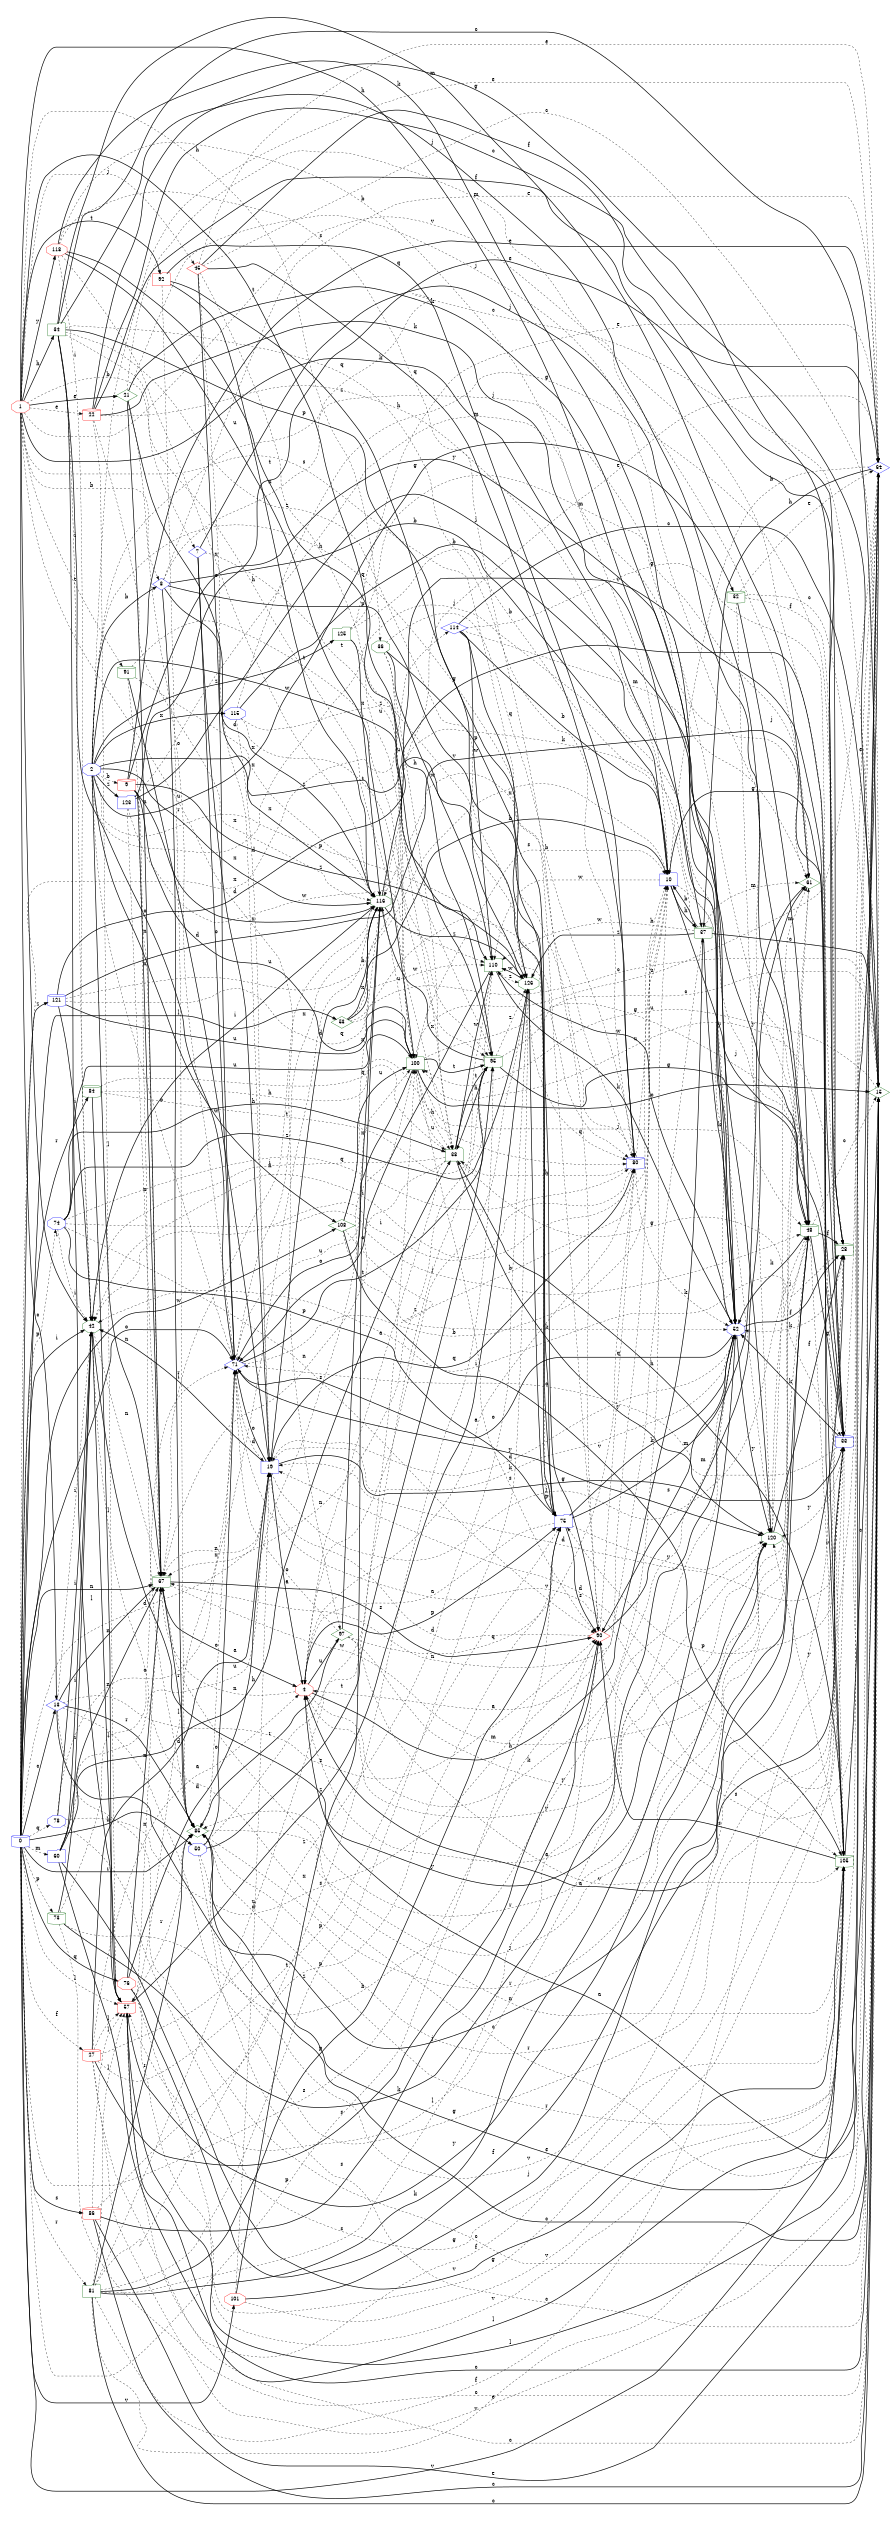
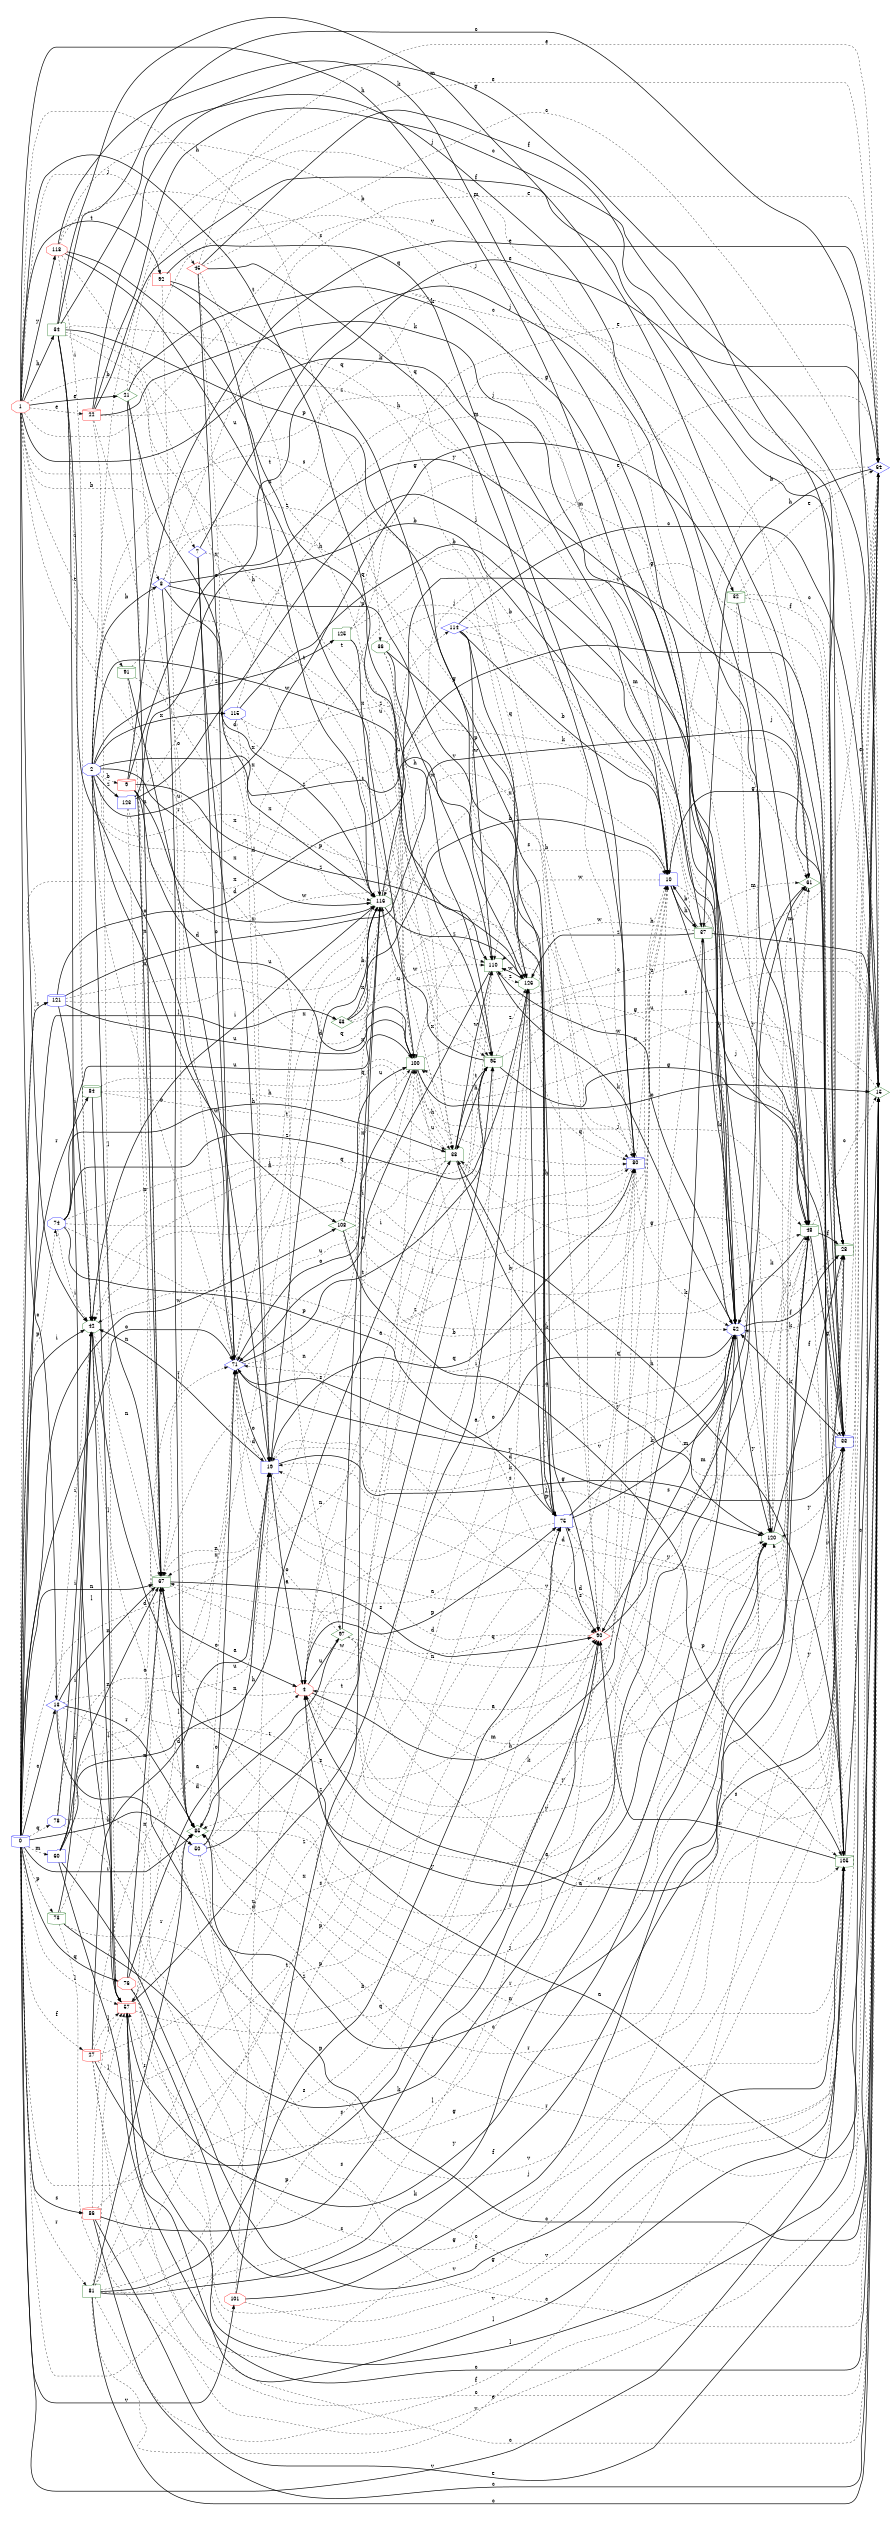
(450, 1072) -> none
none -> (571, 1747)
(853, 2098) -> none
